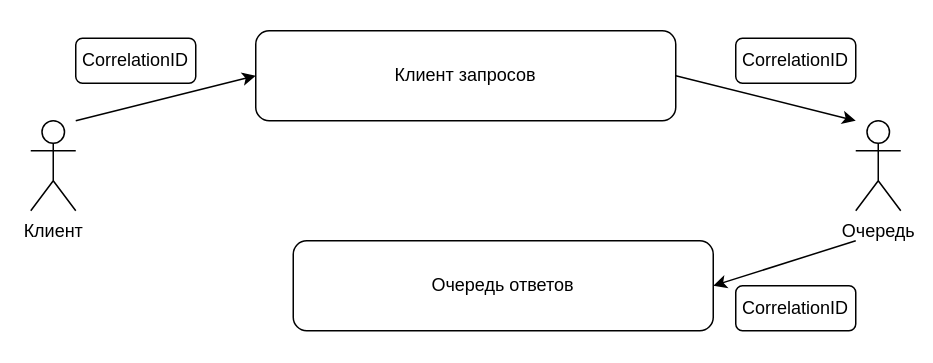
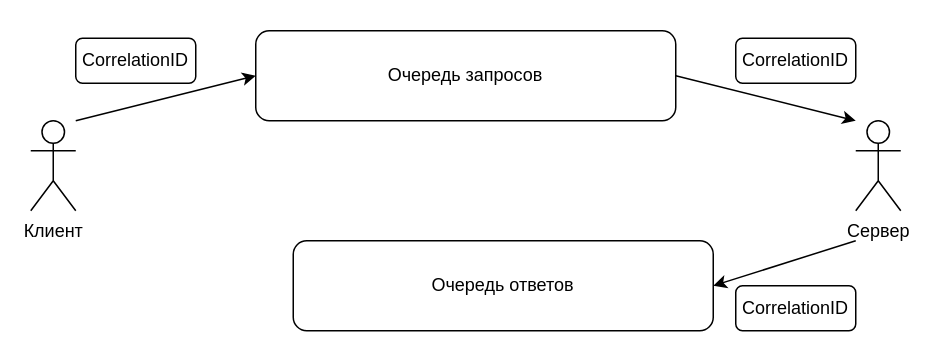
(466, 76) -> (466, 76)
(879, 232) -> (879, 232)
